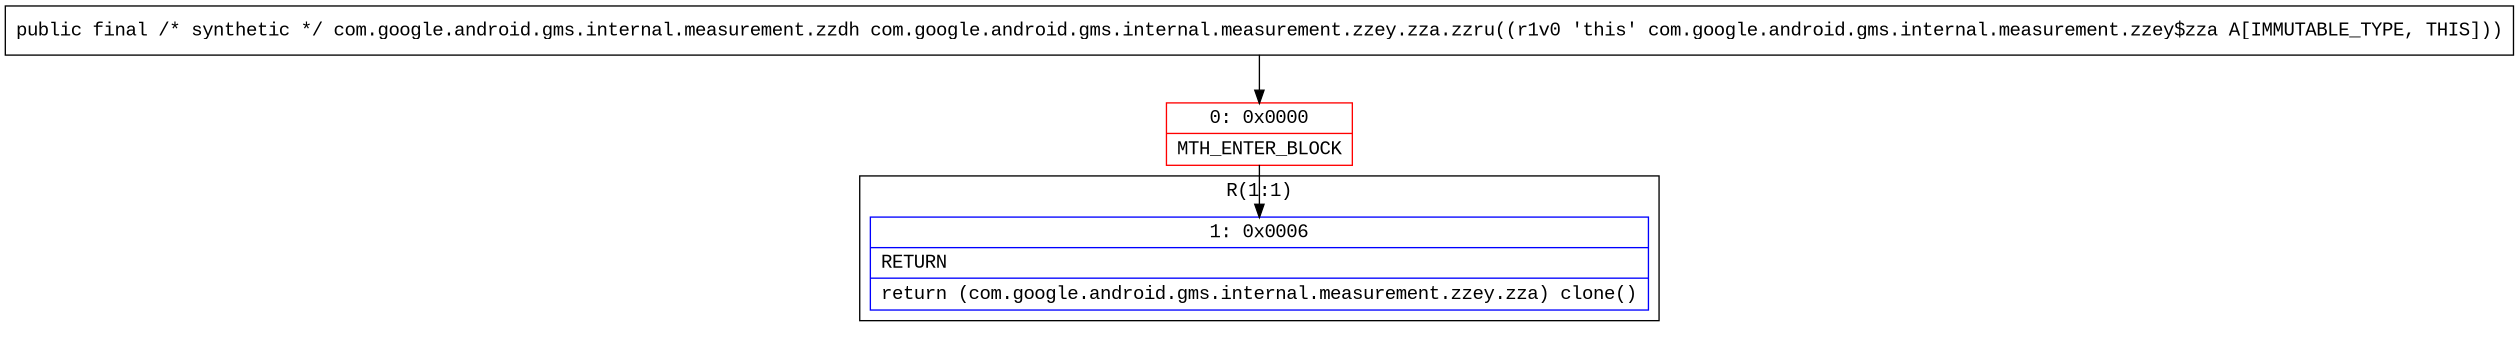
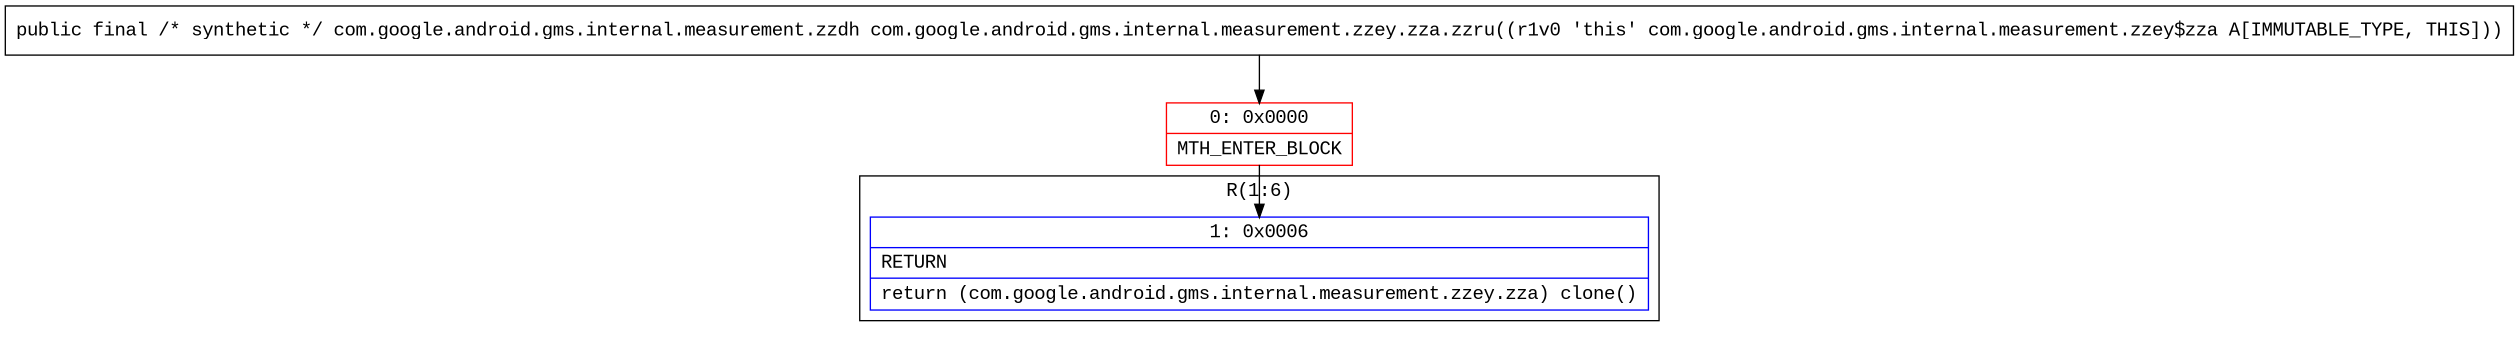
(1259, 191) -> (1259, 191)
